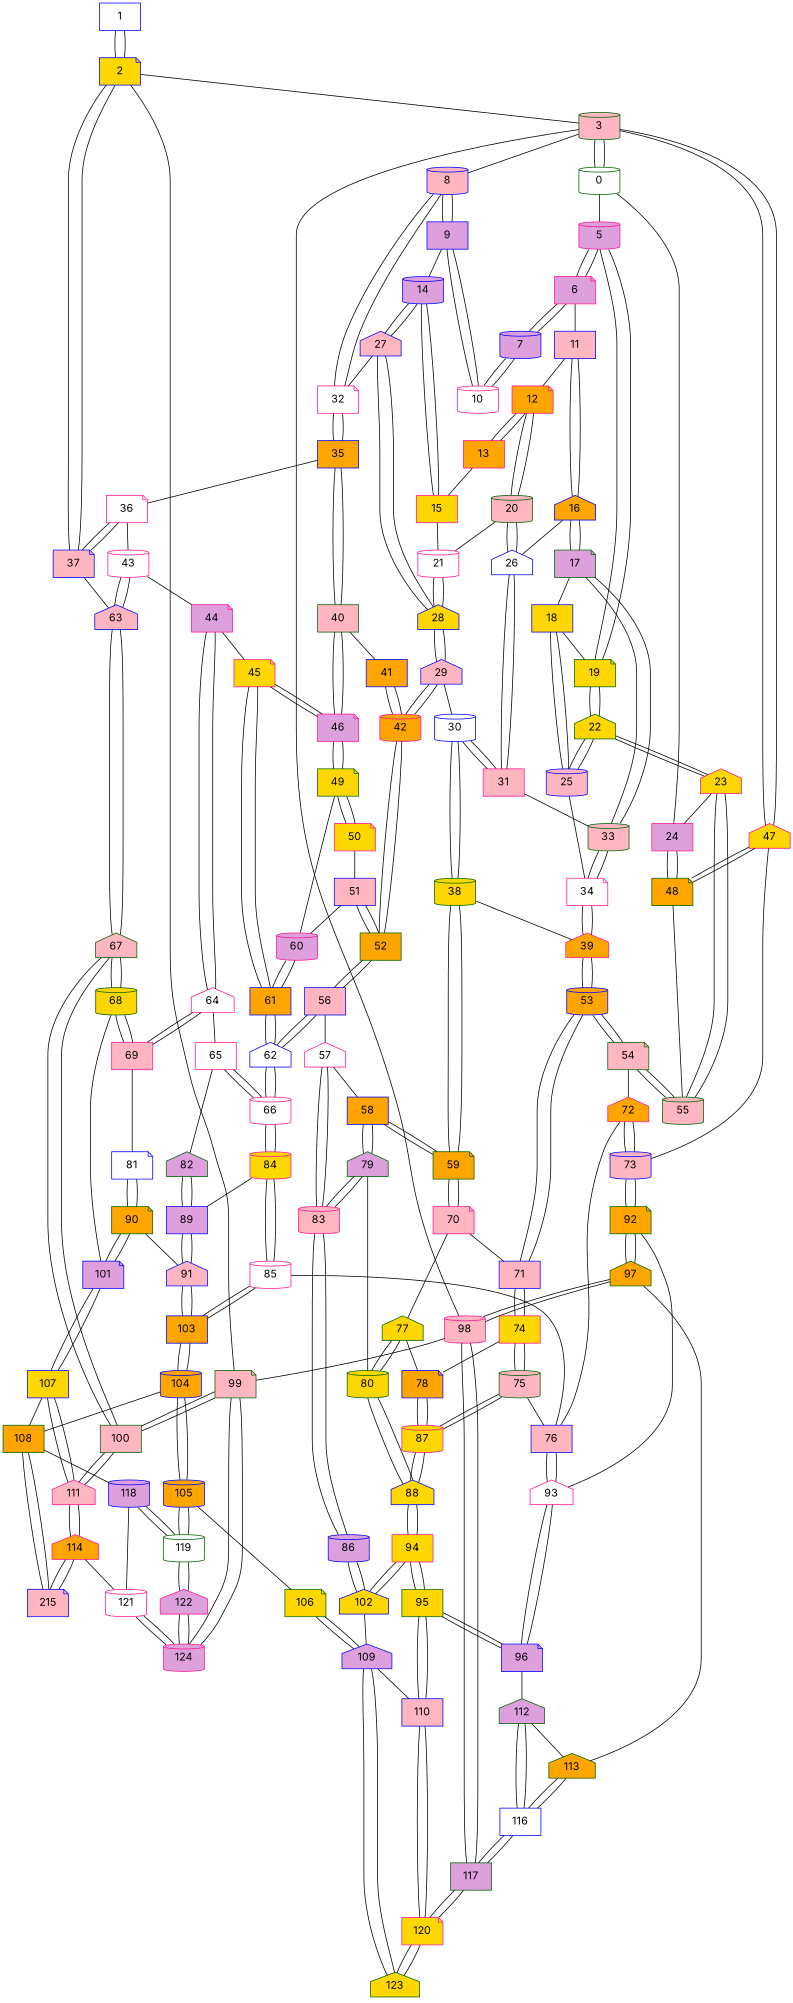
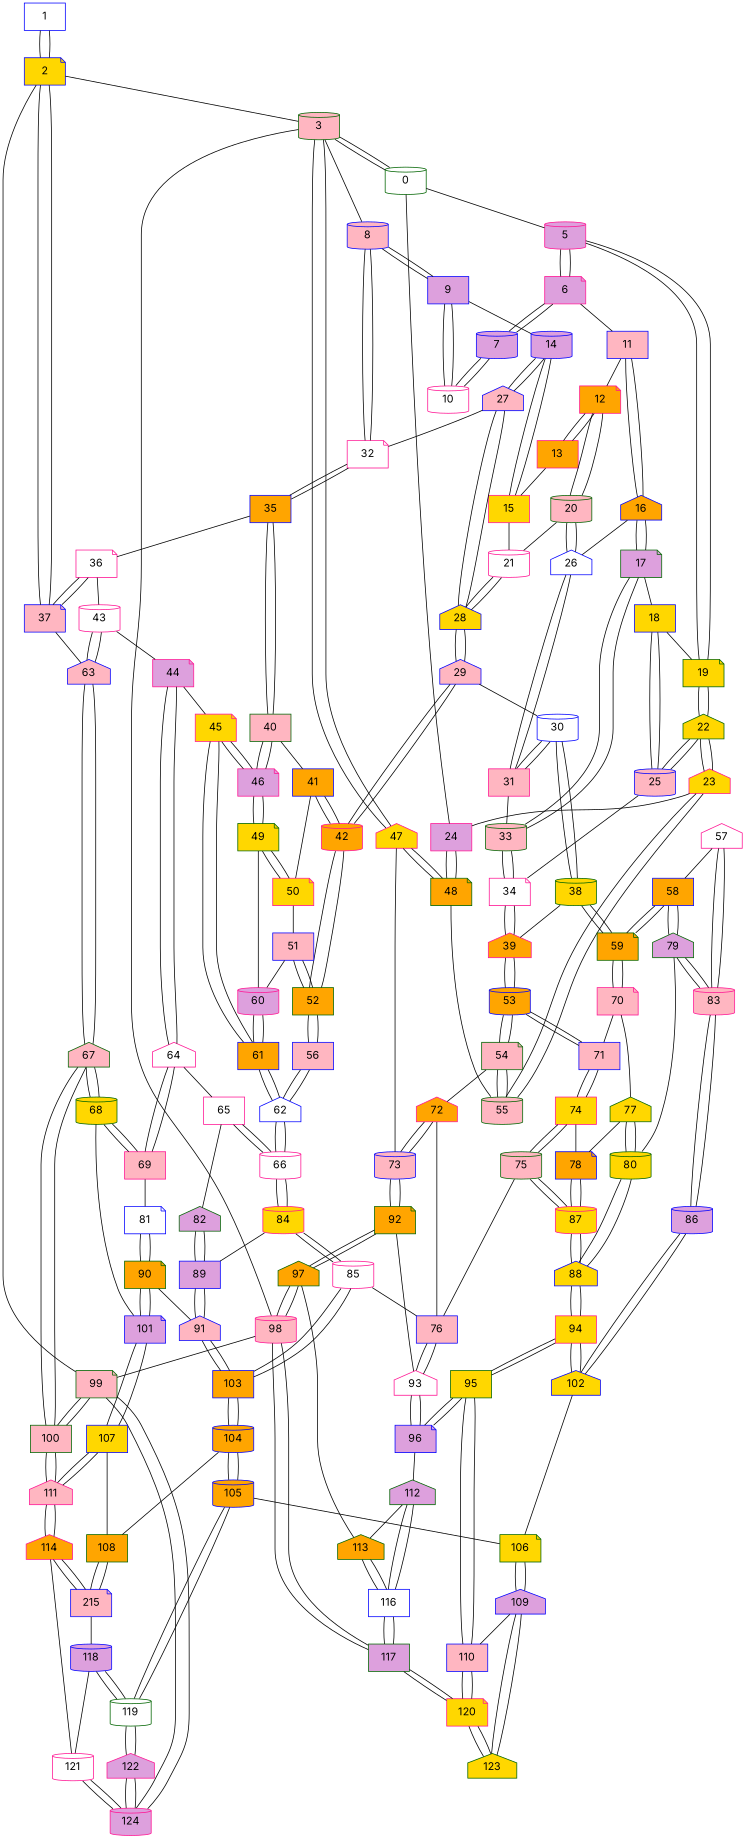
none -> (303, 837)
(325, 1029) -> none
(78, 1467) -> (91, 1630)
(365, 1629) -> (549, 1465)
